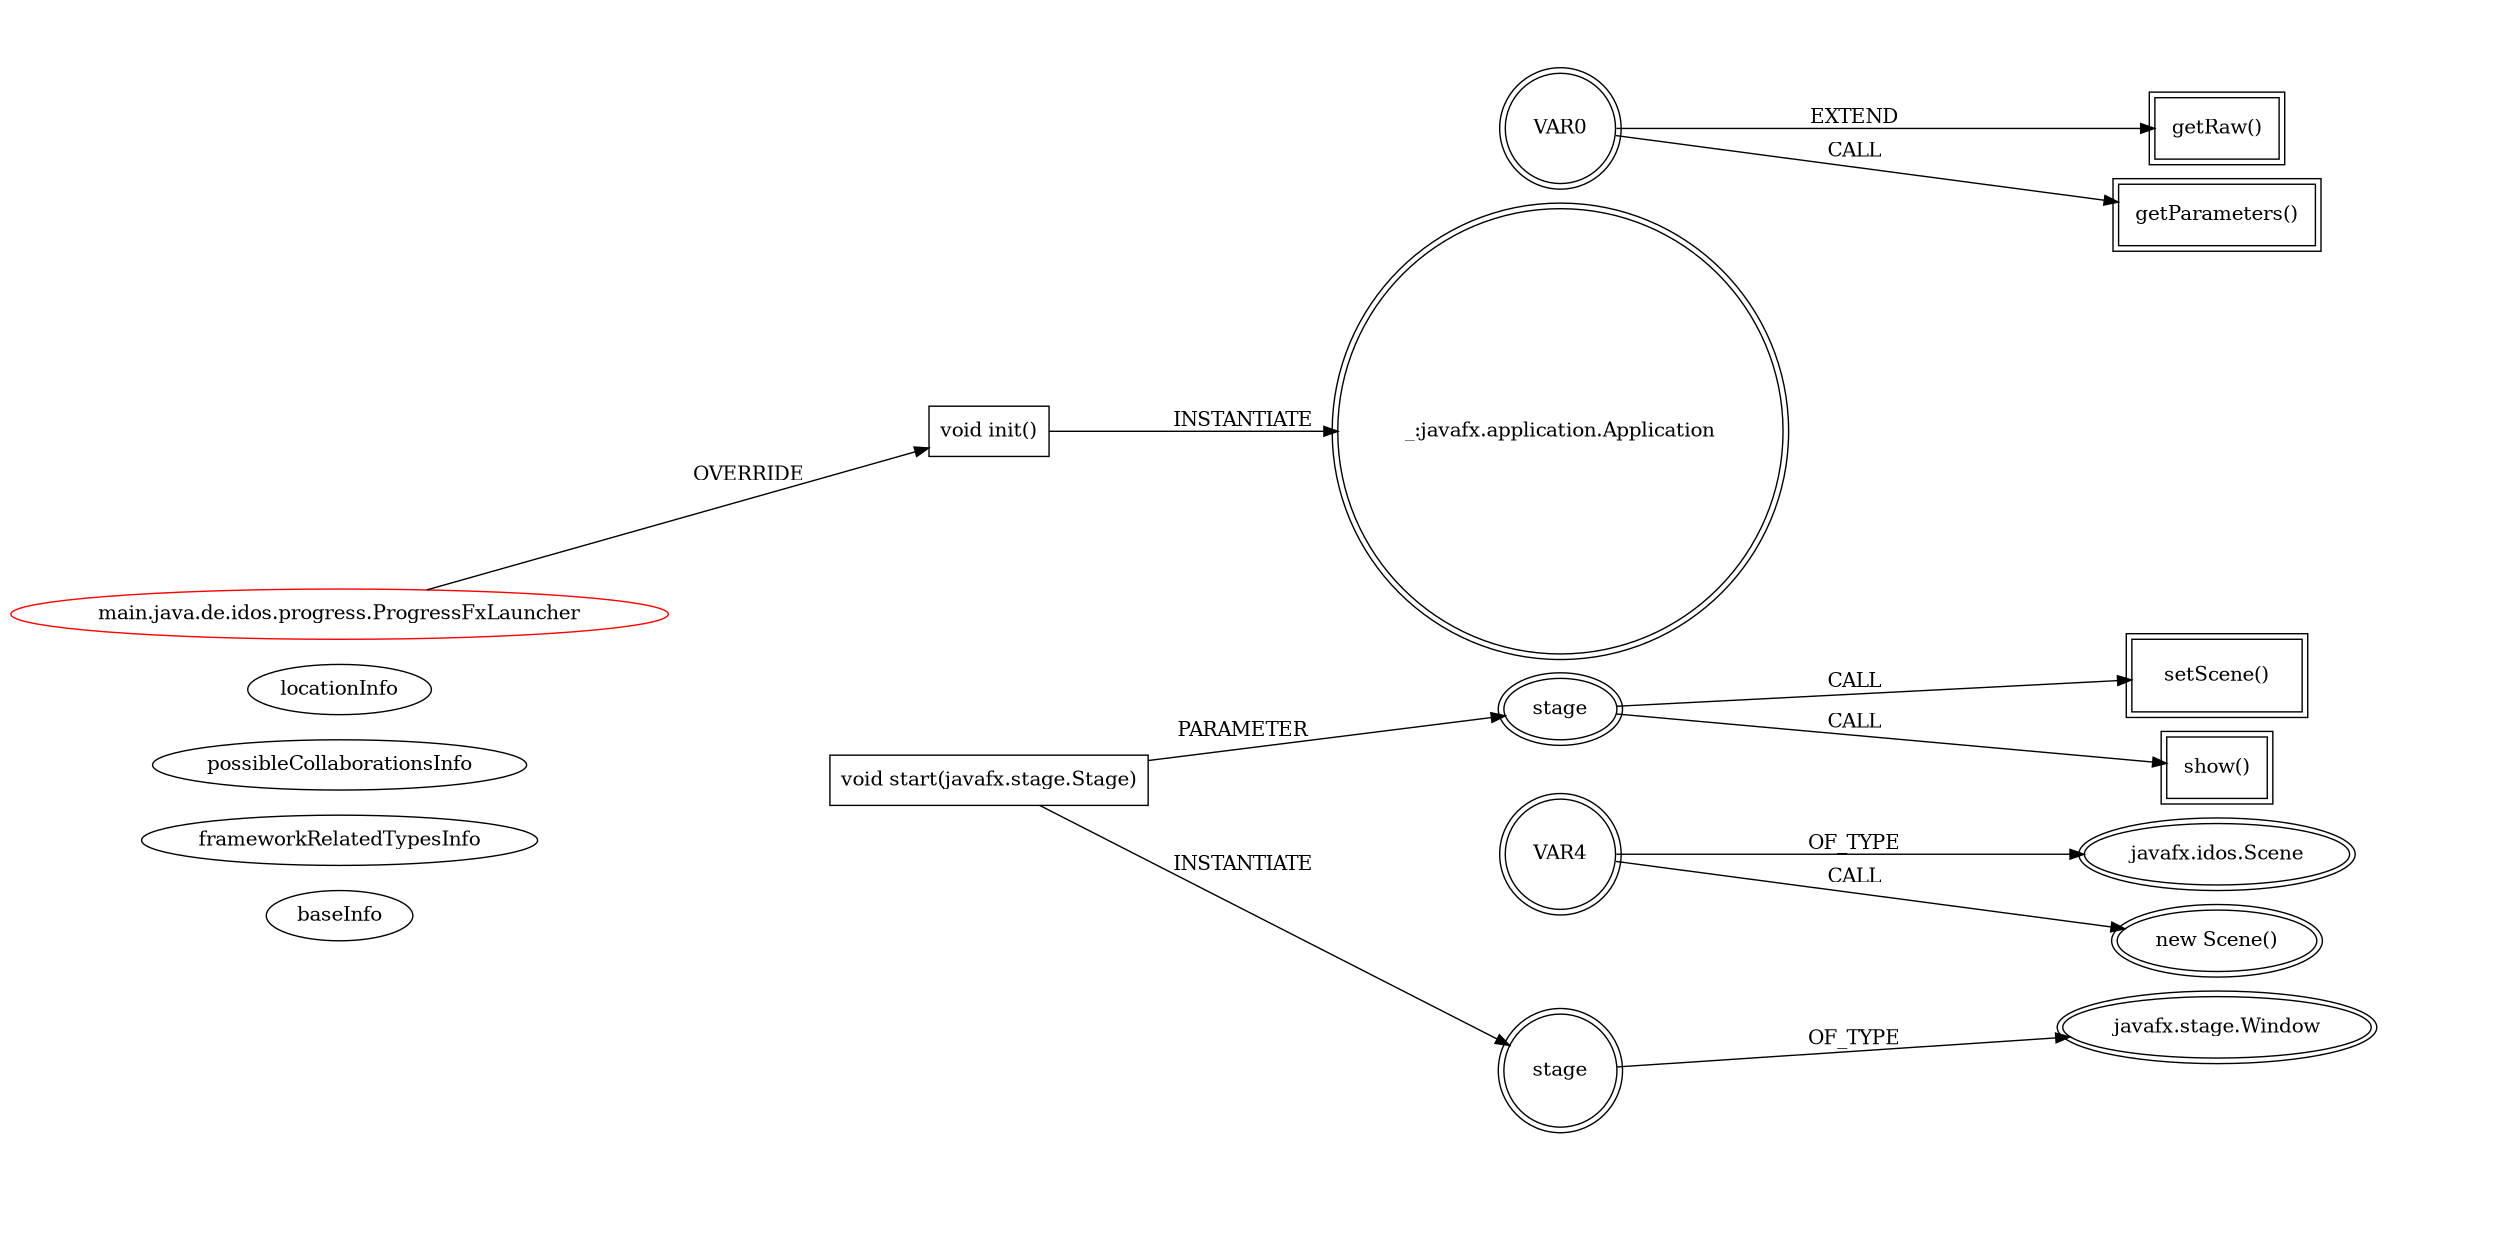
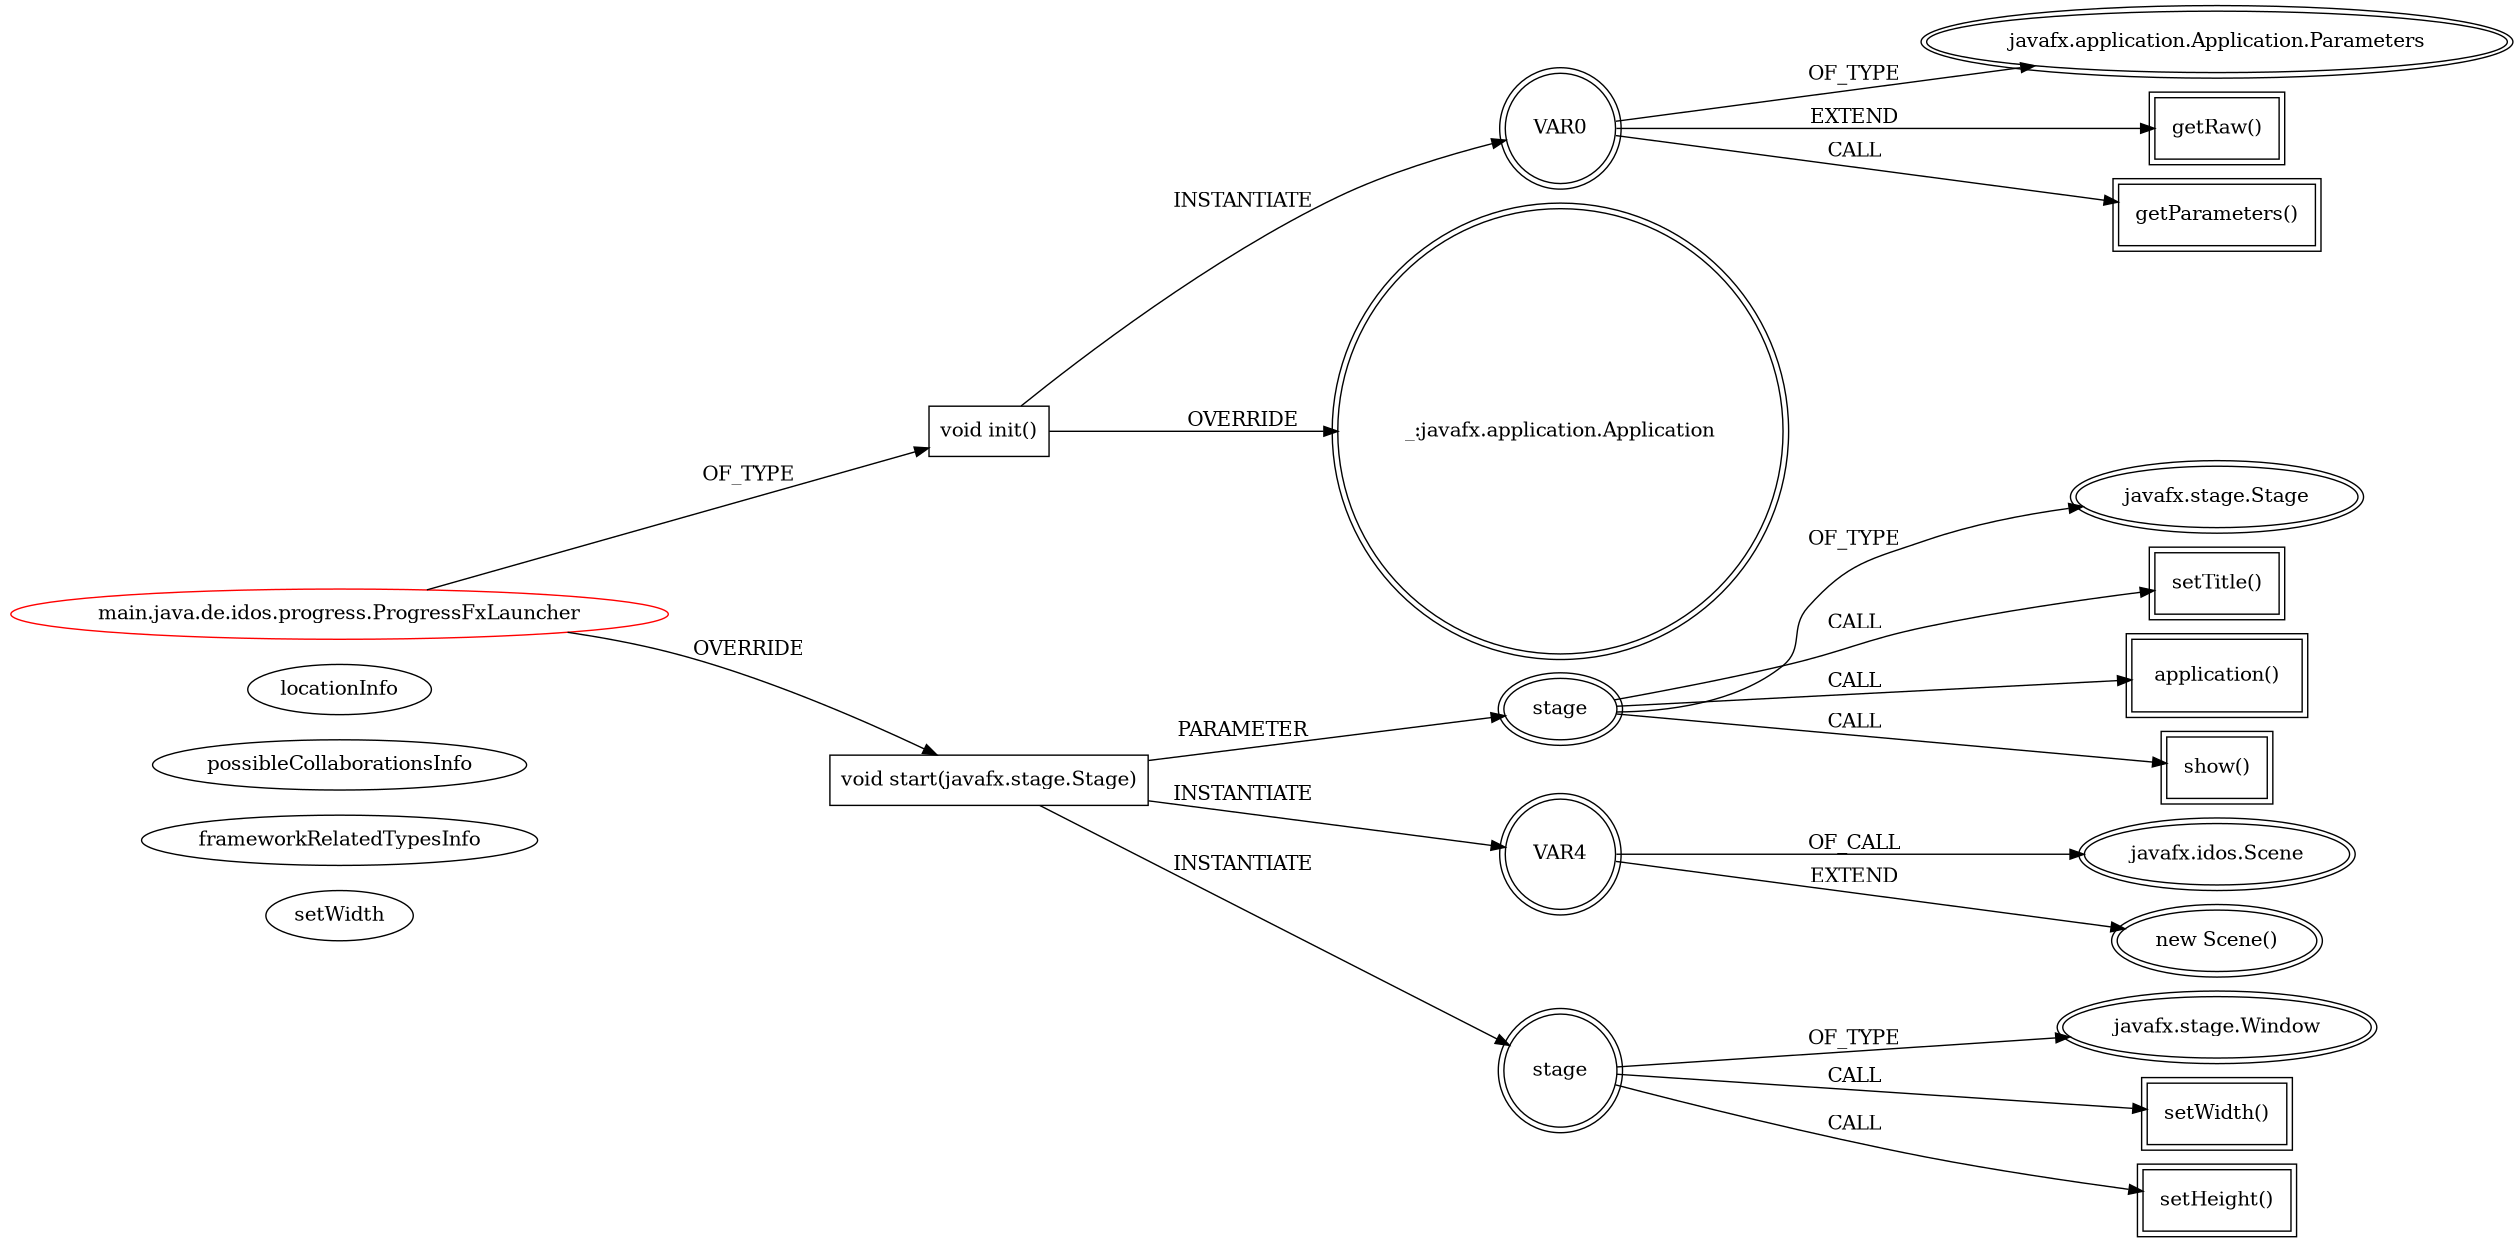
none -> (2217, 42)
none -> (1243, 249)
(1243, 421) -> (1243, 421)
(749, 475) -> (749, 475)
none -> (2217, 497)
none -> (2217, 583)
(2217, 676) -> (2217, 676)
none -> (750, 677)
none -> (1320, 823)
(1855, 844) -> (1855, 844)
(1855, 877) -> (1855, 877)
(340, 916) -> (340, 916)
none -> (2217, 1114)
none -> (2217, 1200)
